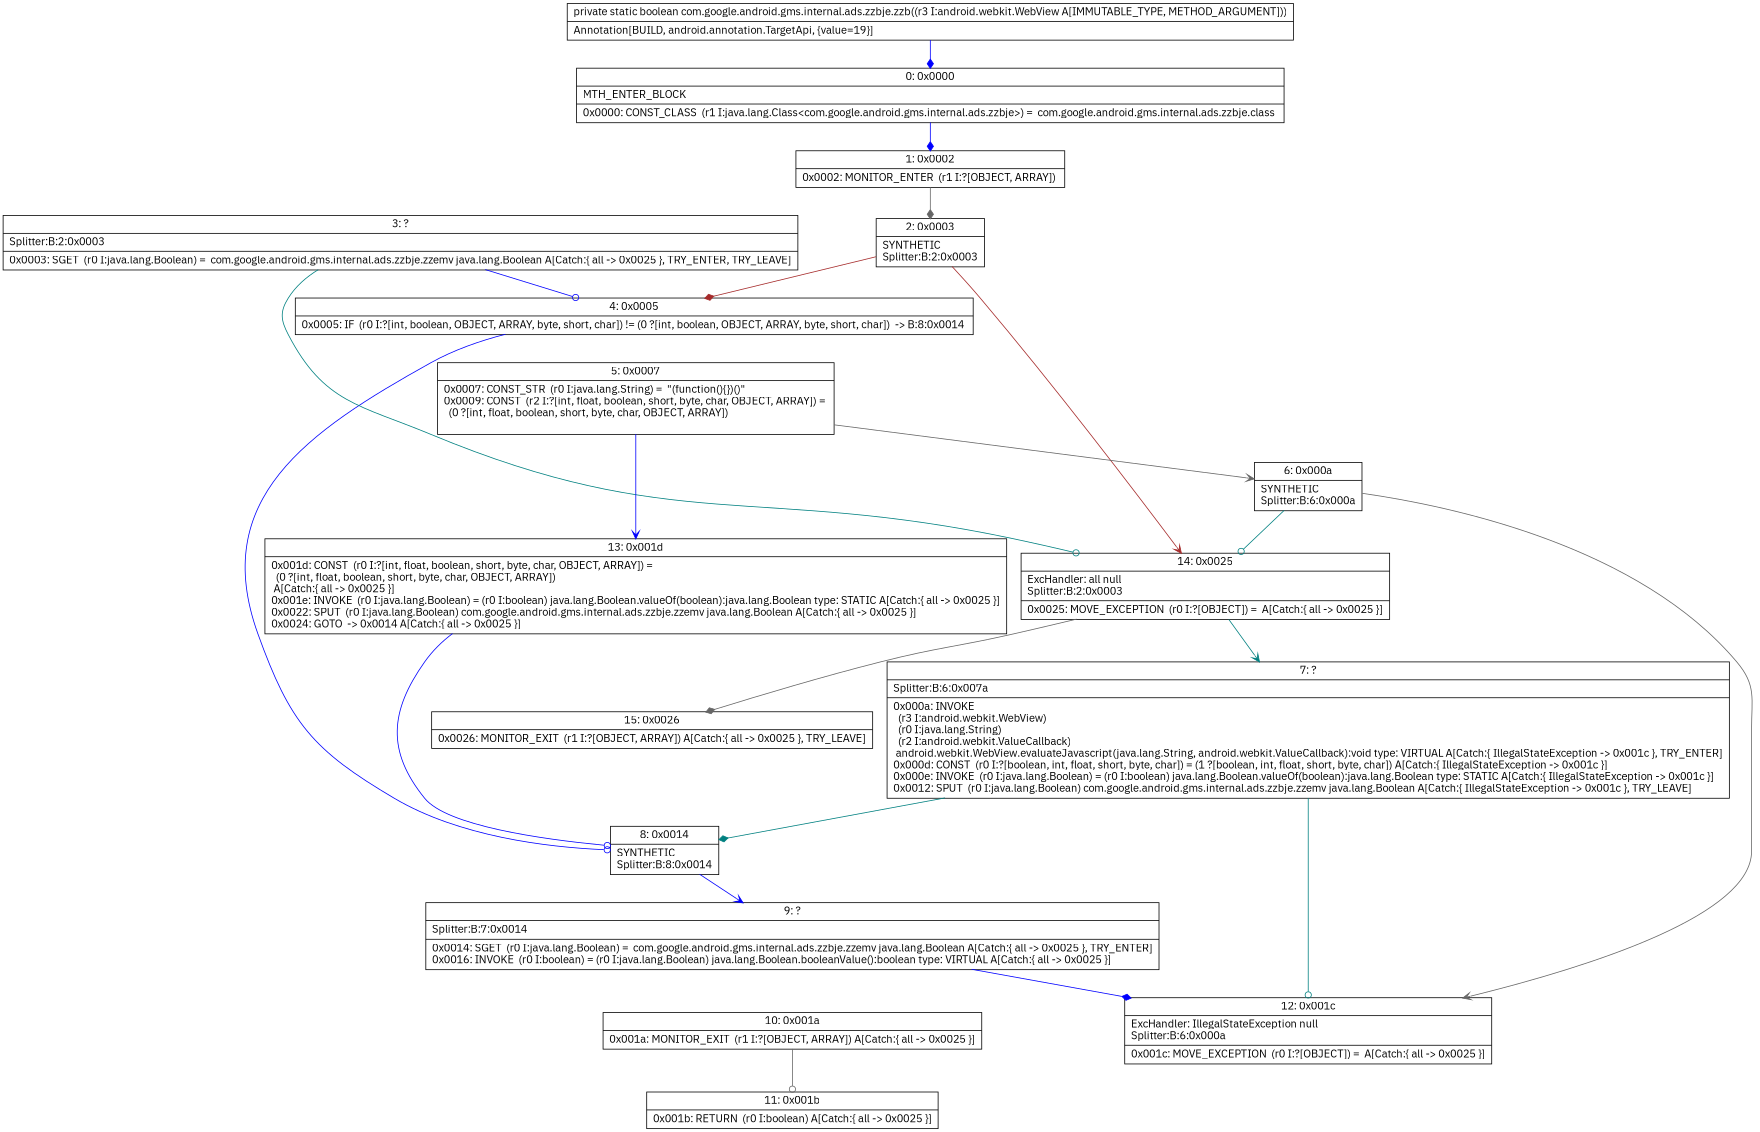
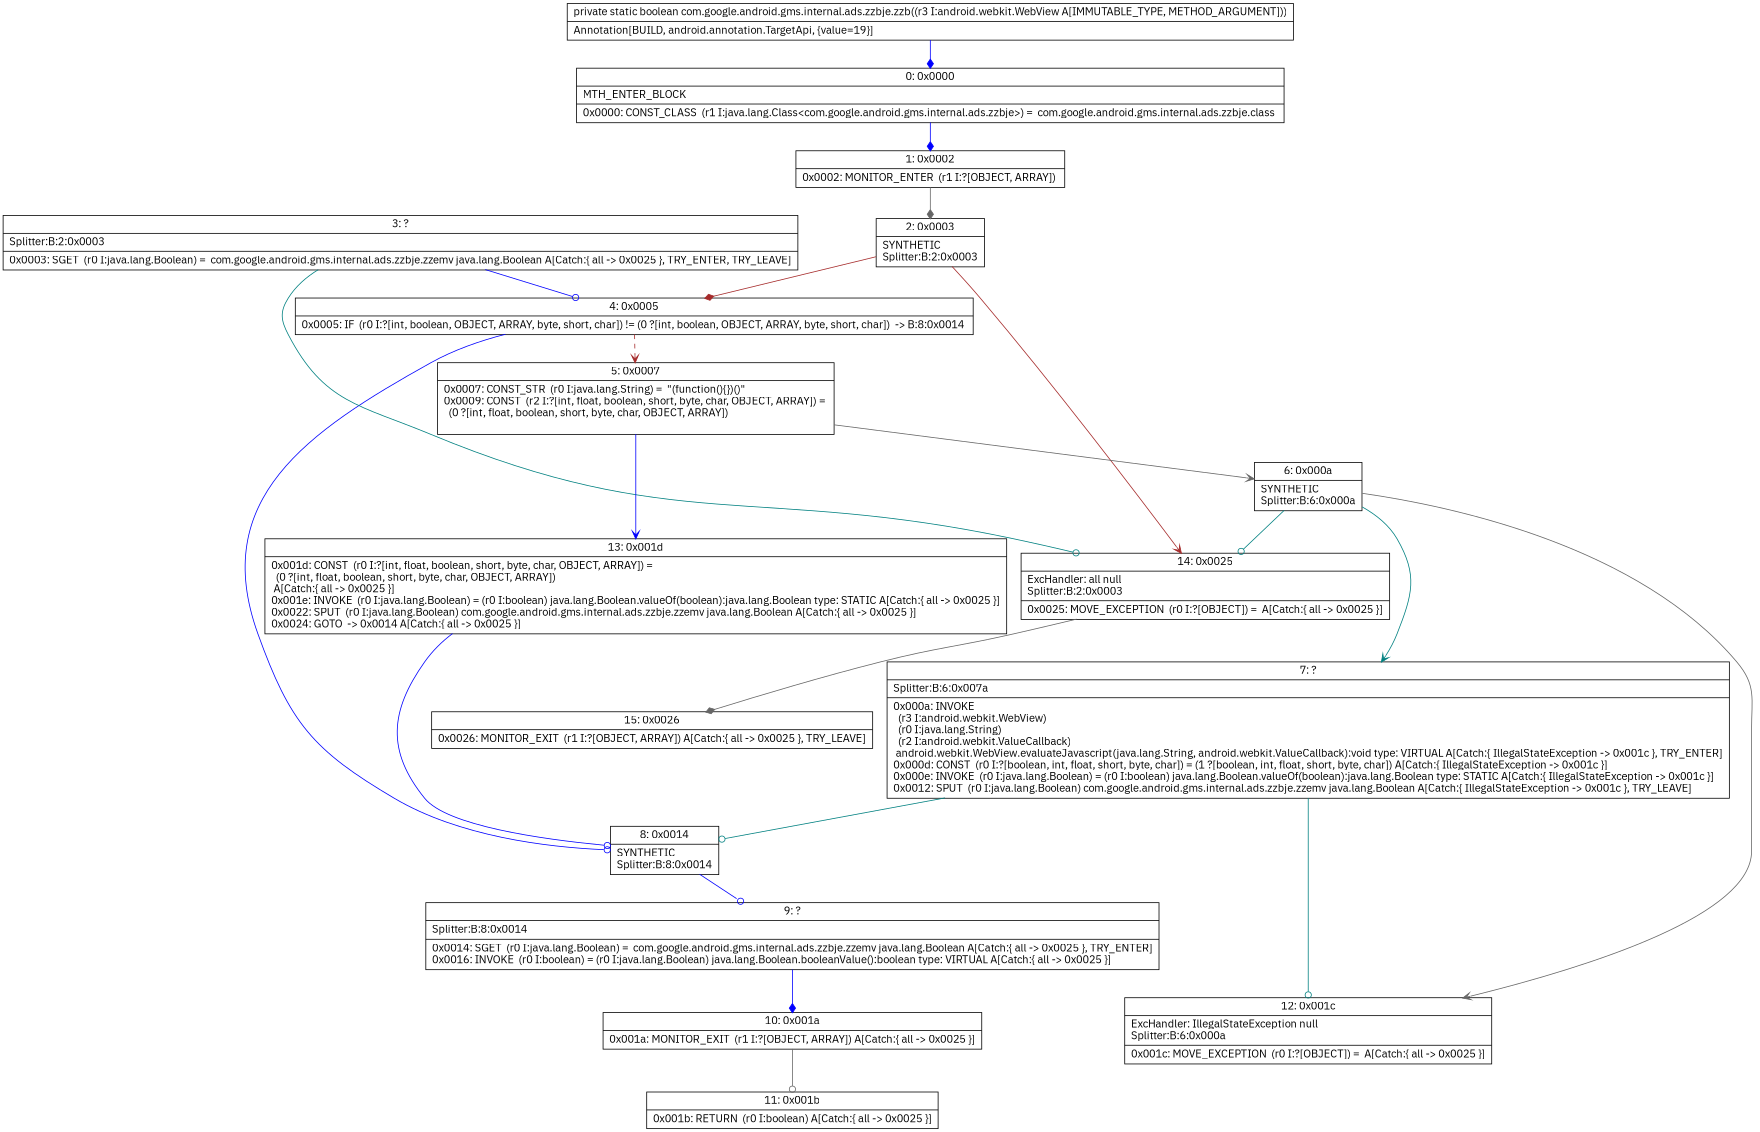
none -> (635, 345)
(1242, 637) -> (1410, 574)
(835, 818) -> (835, 818)
(718, 886) -> (718, 886)
(480, 930) -> (480, 930)
(1047, 983) -> (792, 986)
